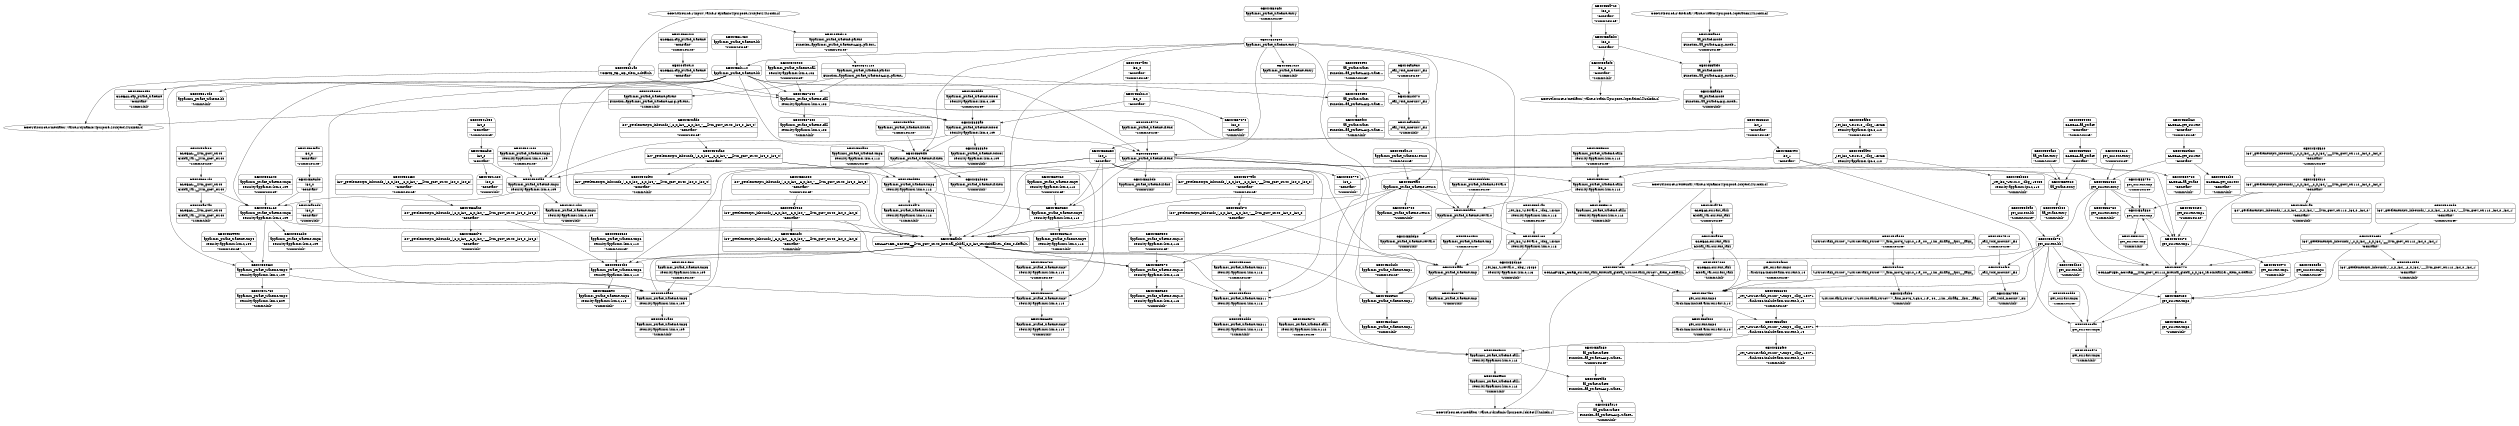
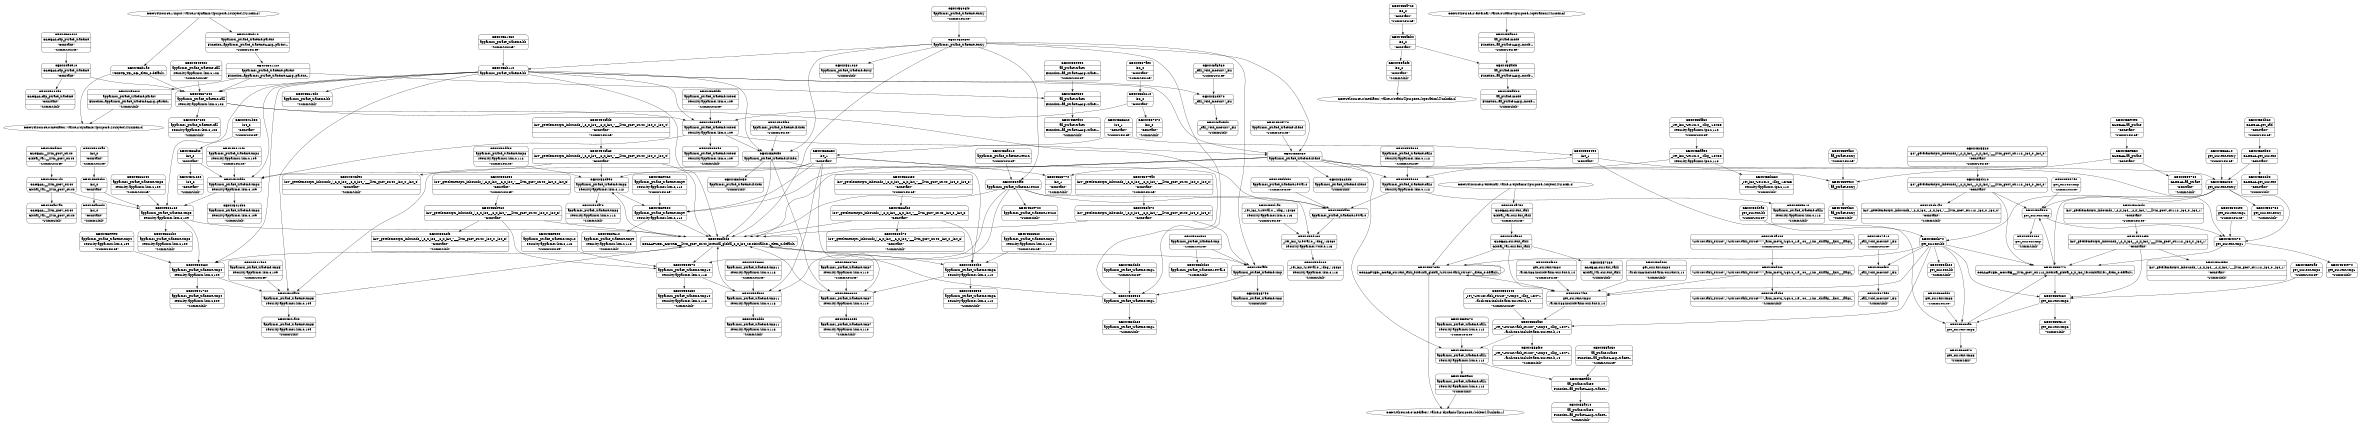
(2184, 125) -> (2260, 125)
(1440, 226) -> (1197, 255)
(1534, 247) -> (1309, 247)
(1703, 311) -> (1614, 285)
